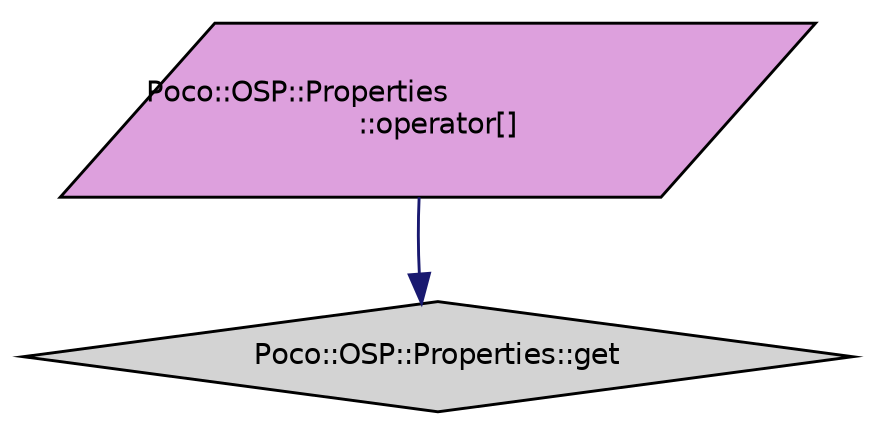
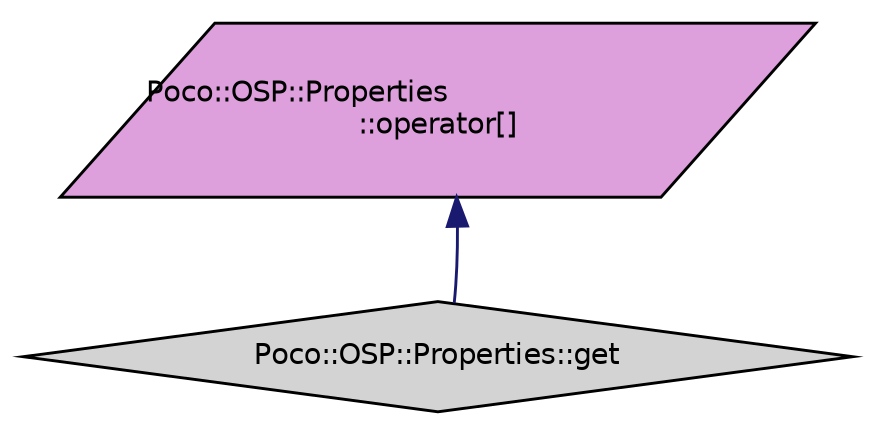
(418, 235) -> (457, 265)
